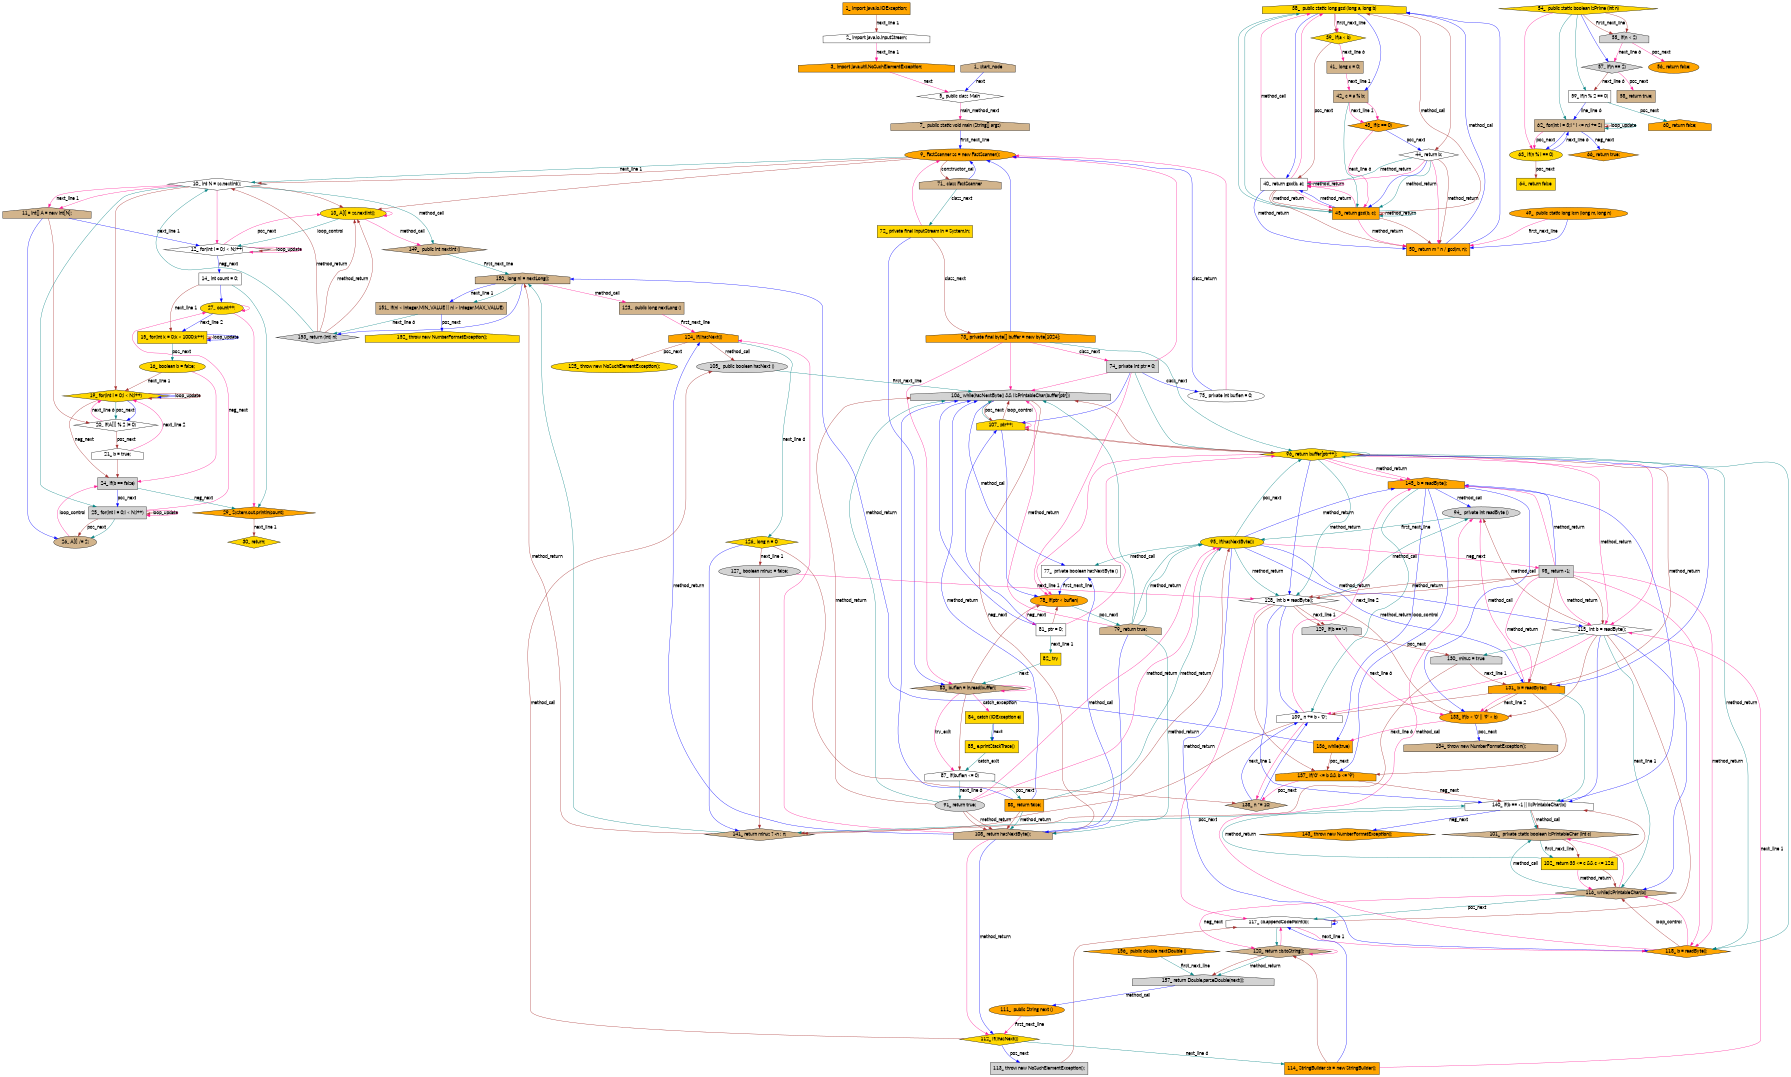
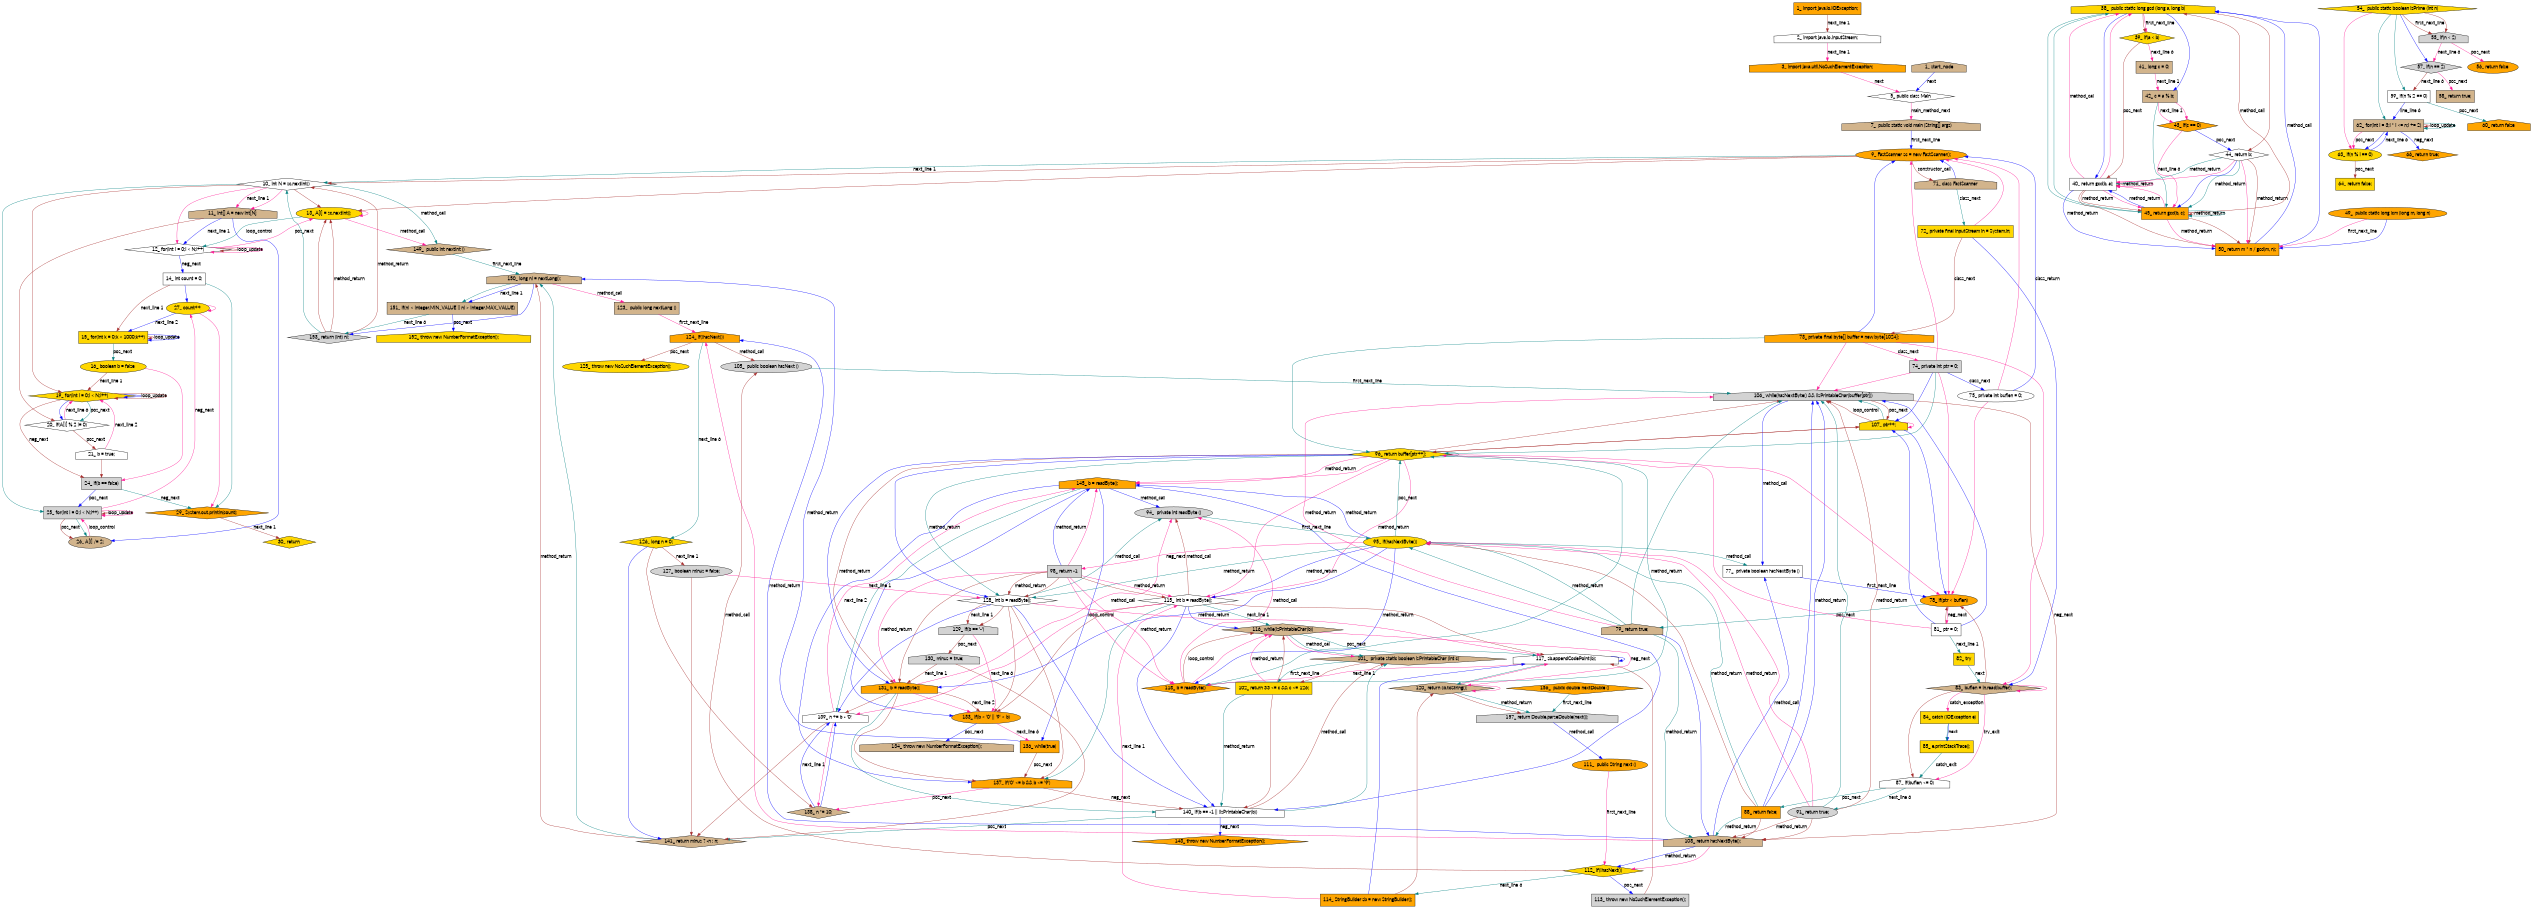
none -> (1974, 496)
(62, 504) -> (88, 528)
(1536, 644) -> (1107, 687)
